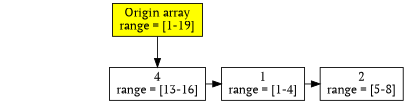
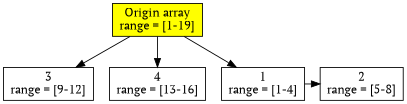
none -> (48, 84)
(209, 84) -> (206, 50)
